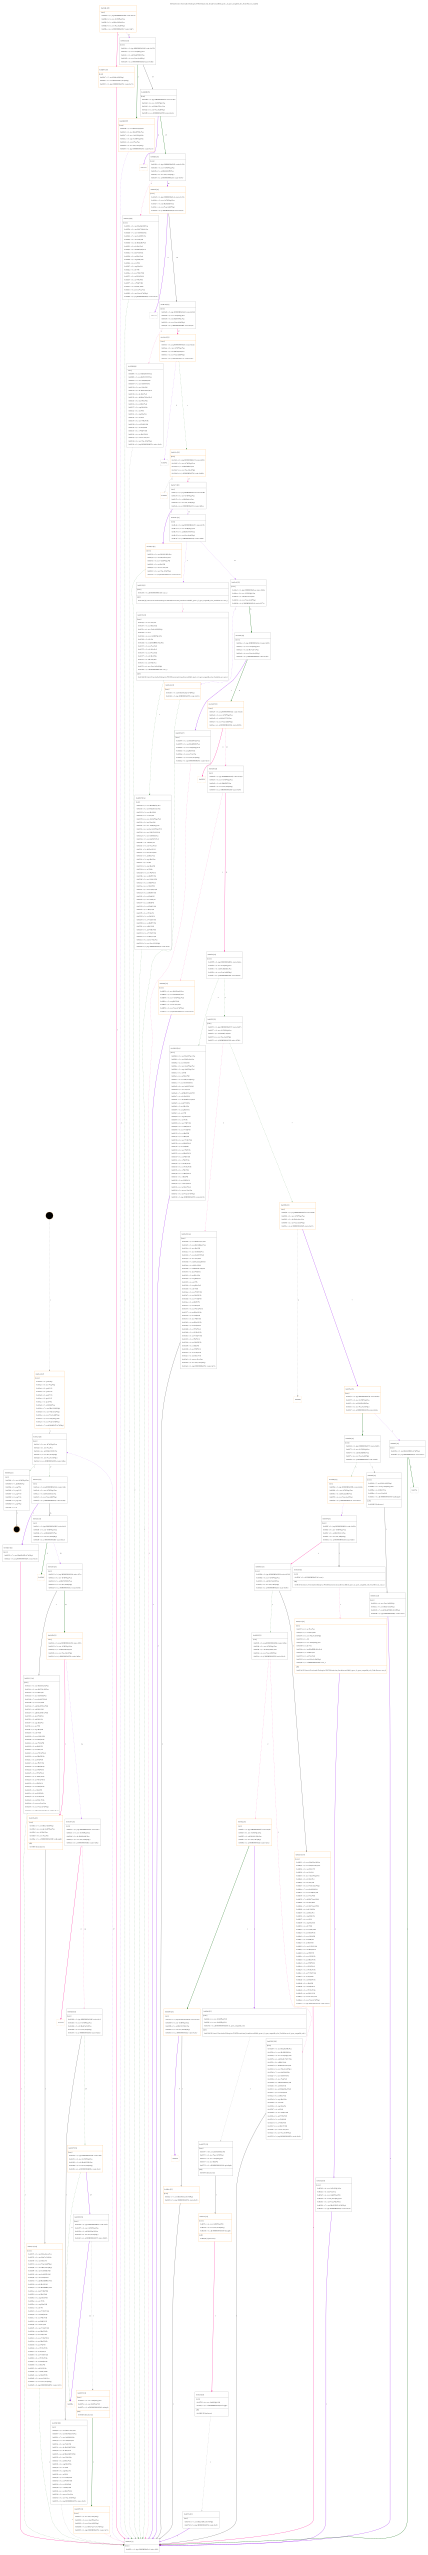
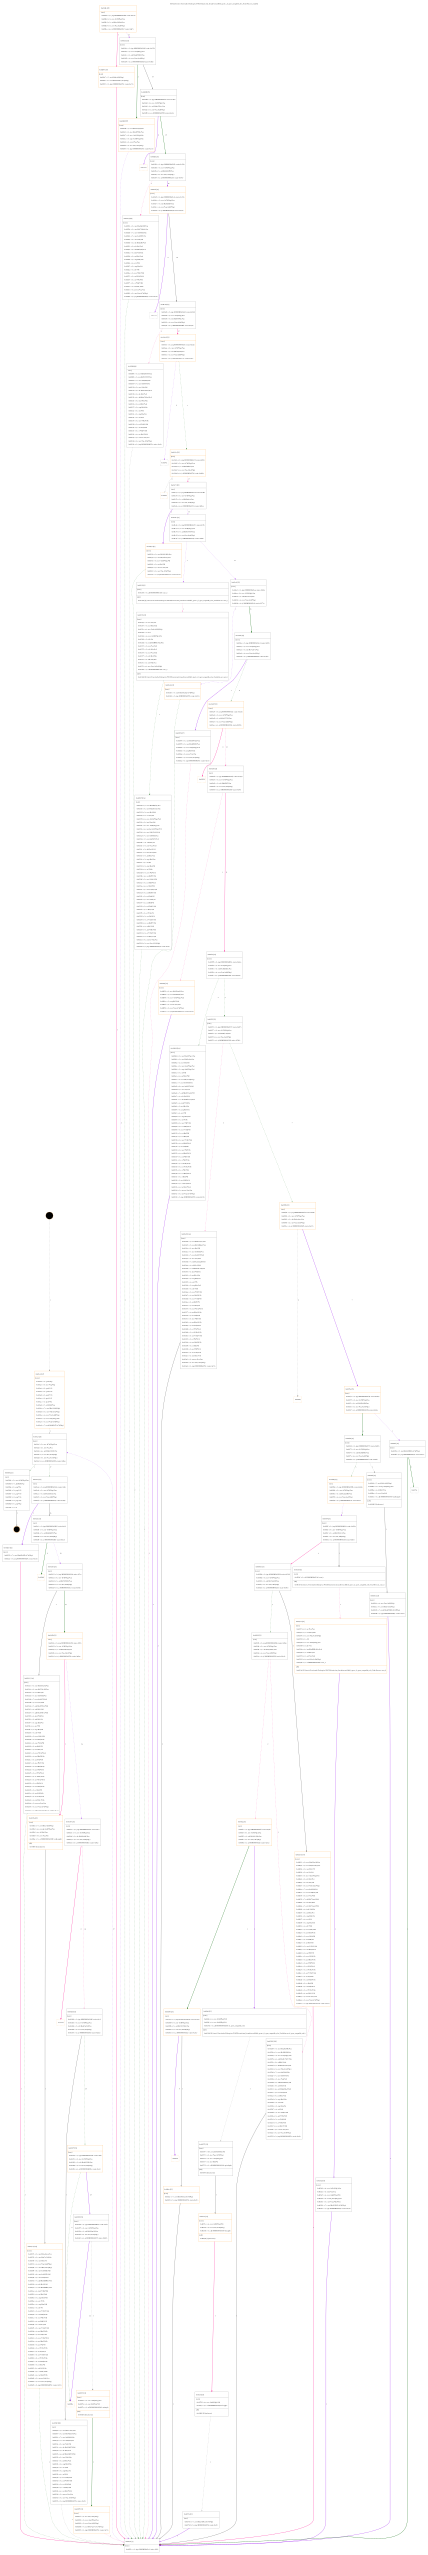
(239, 680) -> (239, 680)
